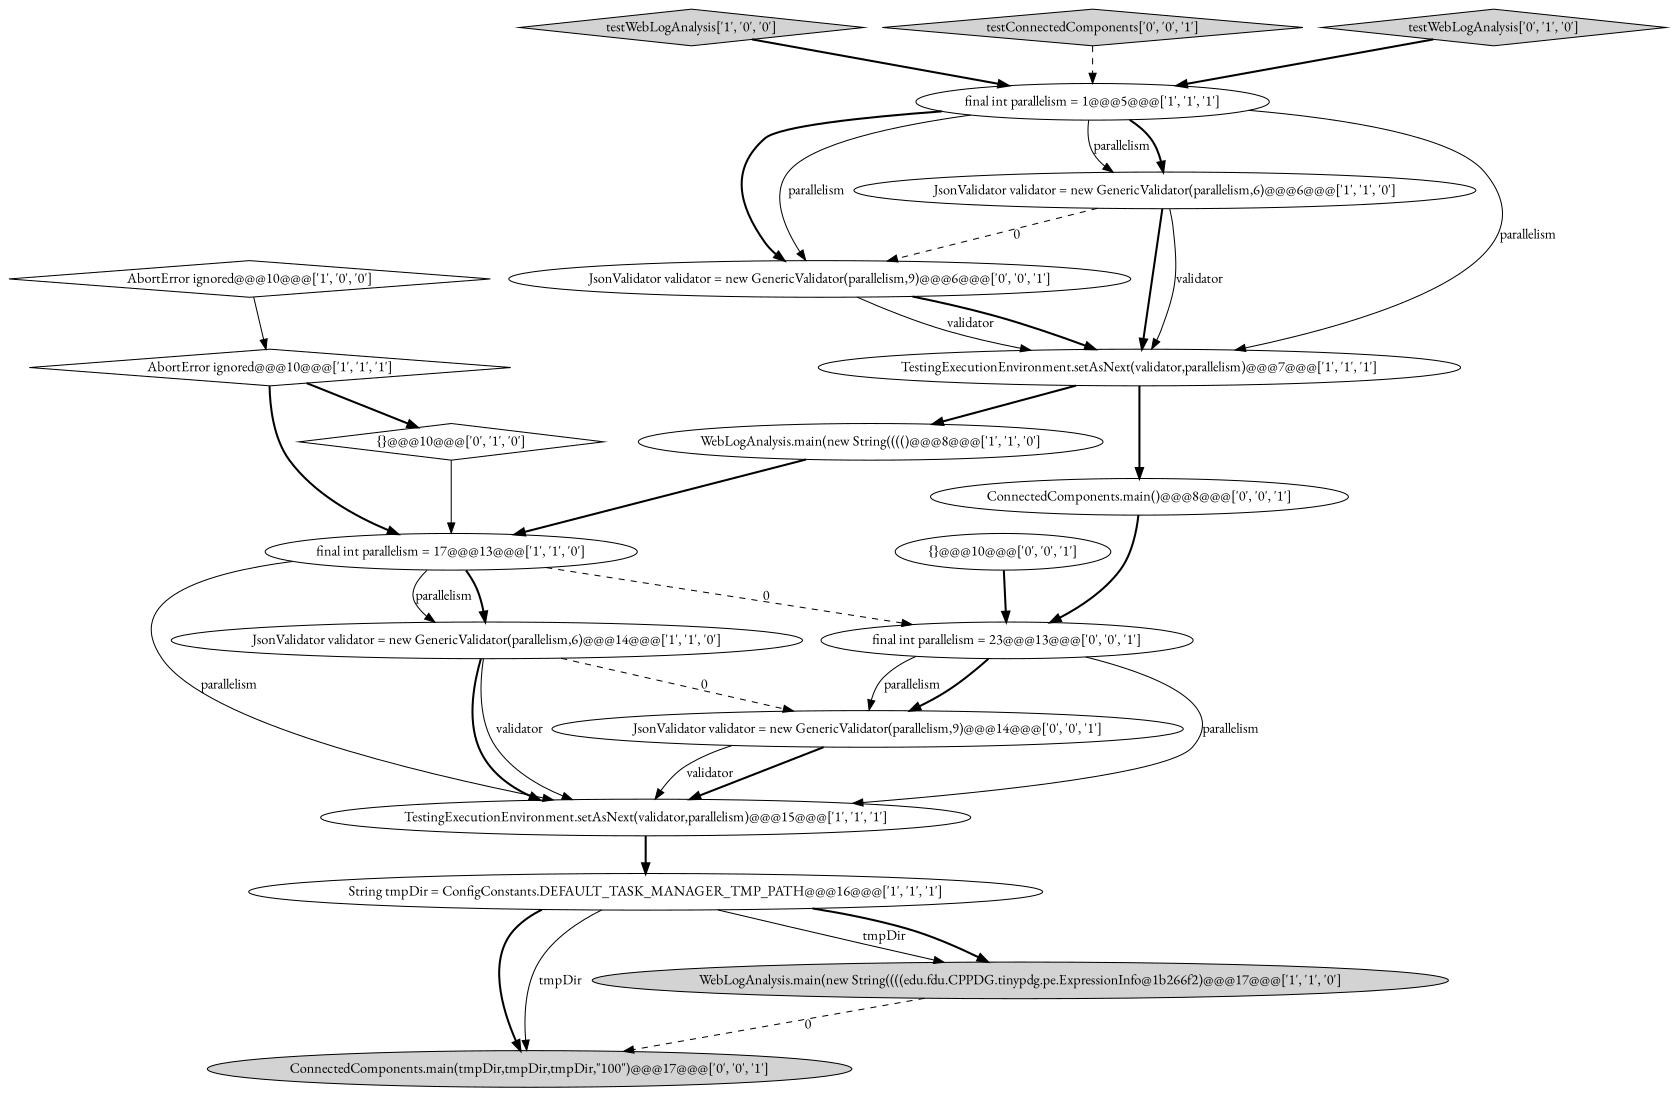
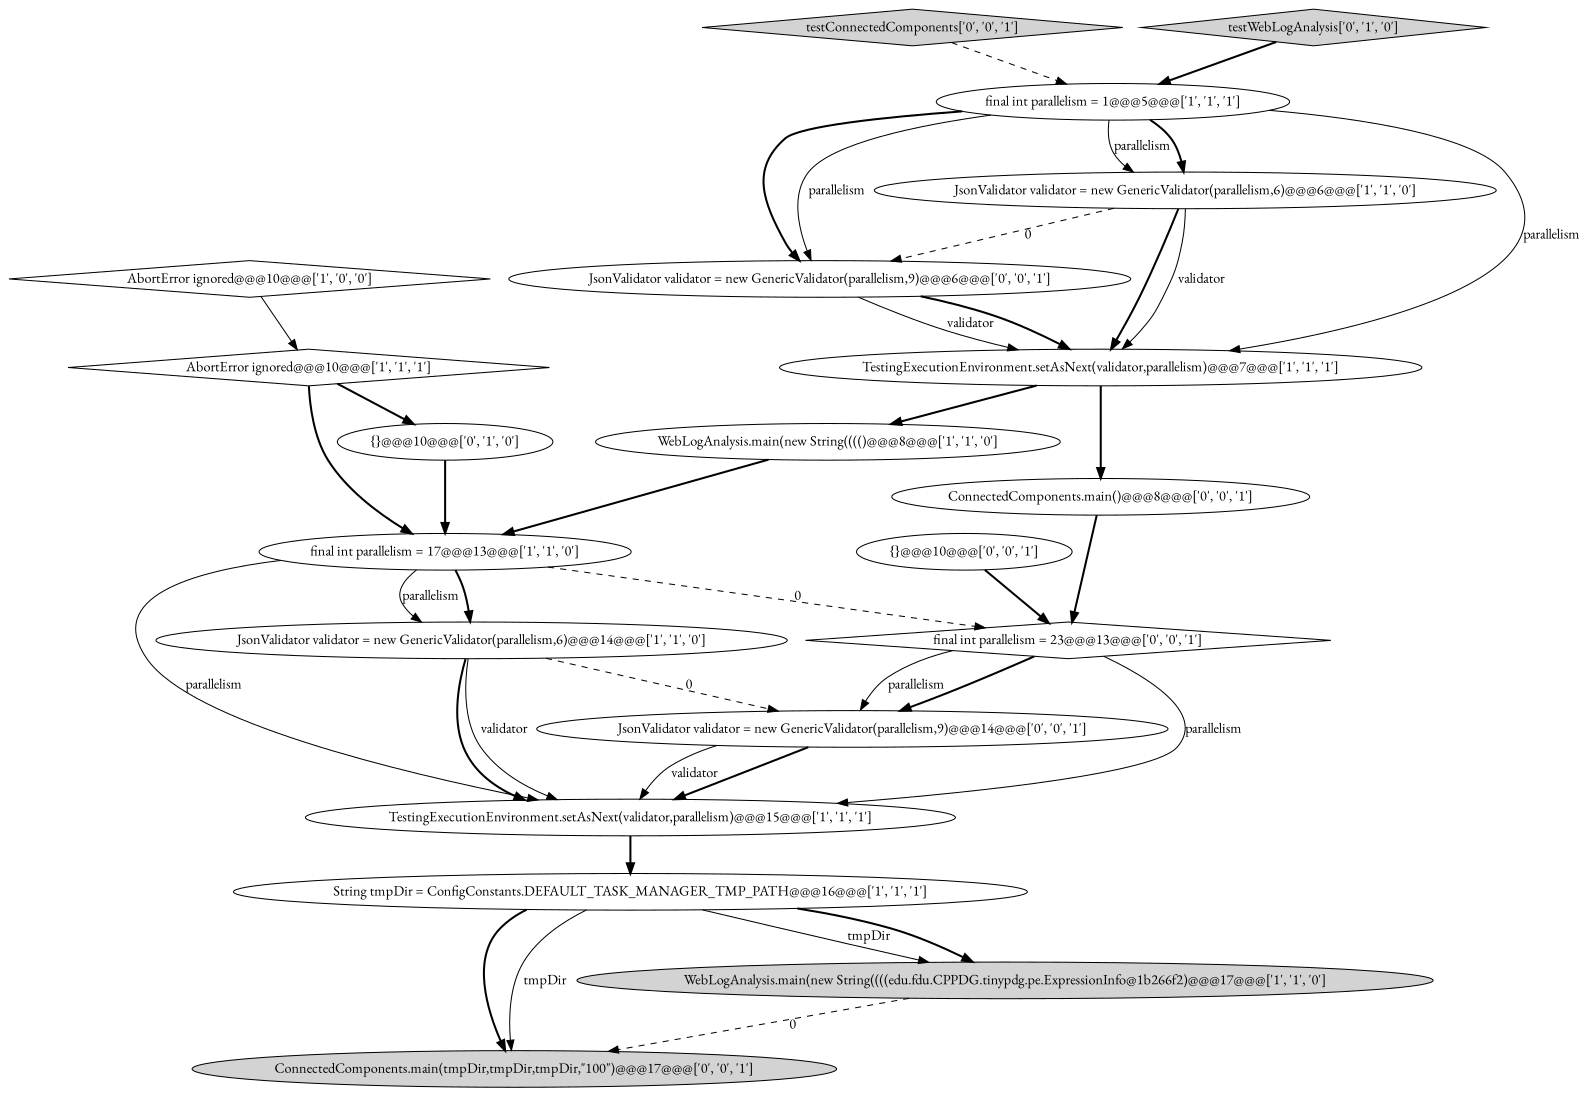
(691, 27) -> none
(451, 442) -> (445, 442)
(451, 492) -> (445, 492)
(1007, 640) -> (1068, 640)
